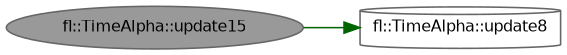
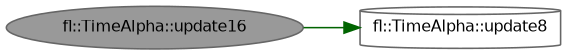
(155, 28) -> (155, 28)
